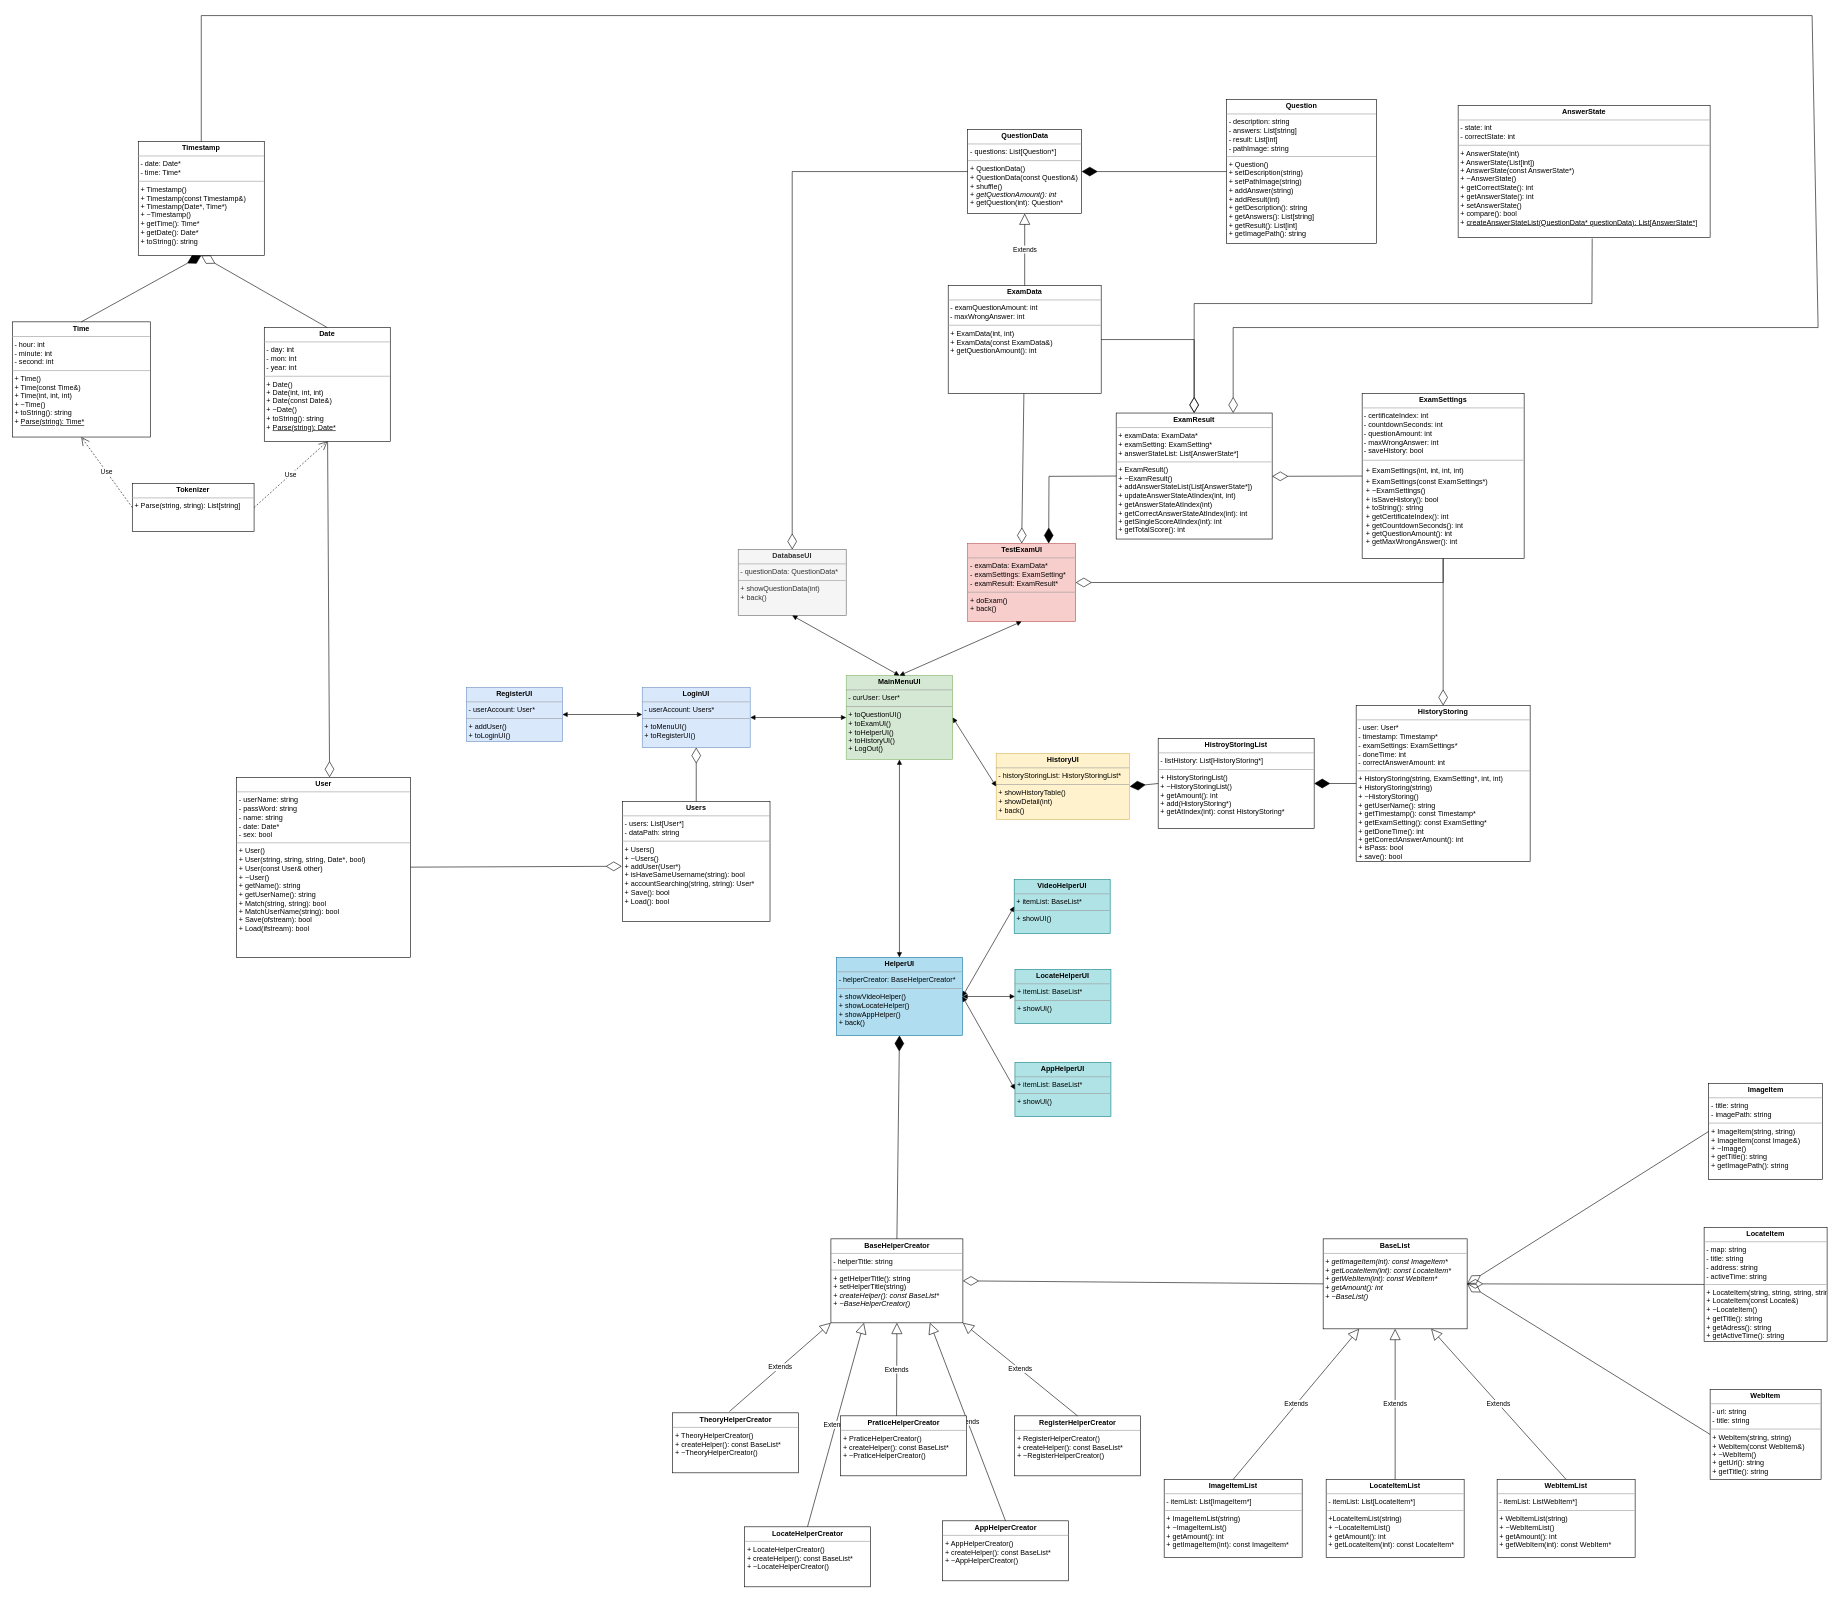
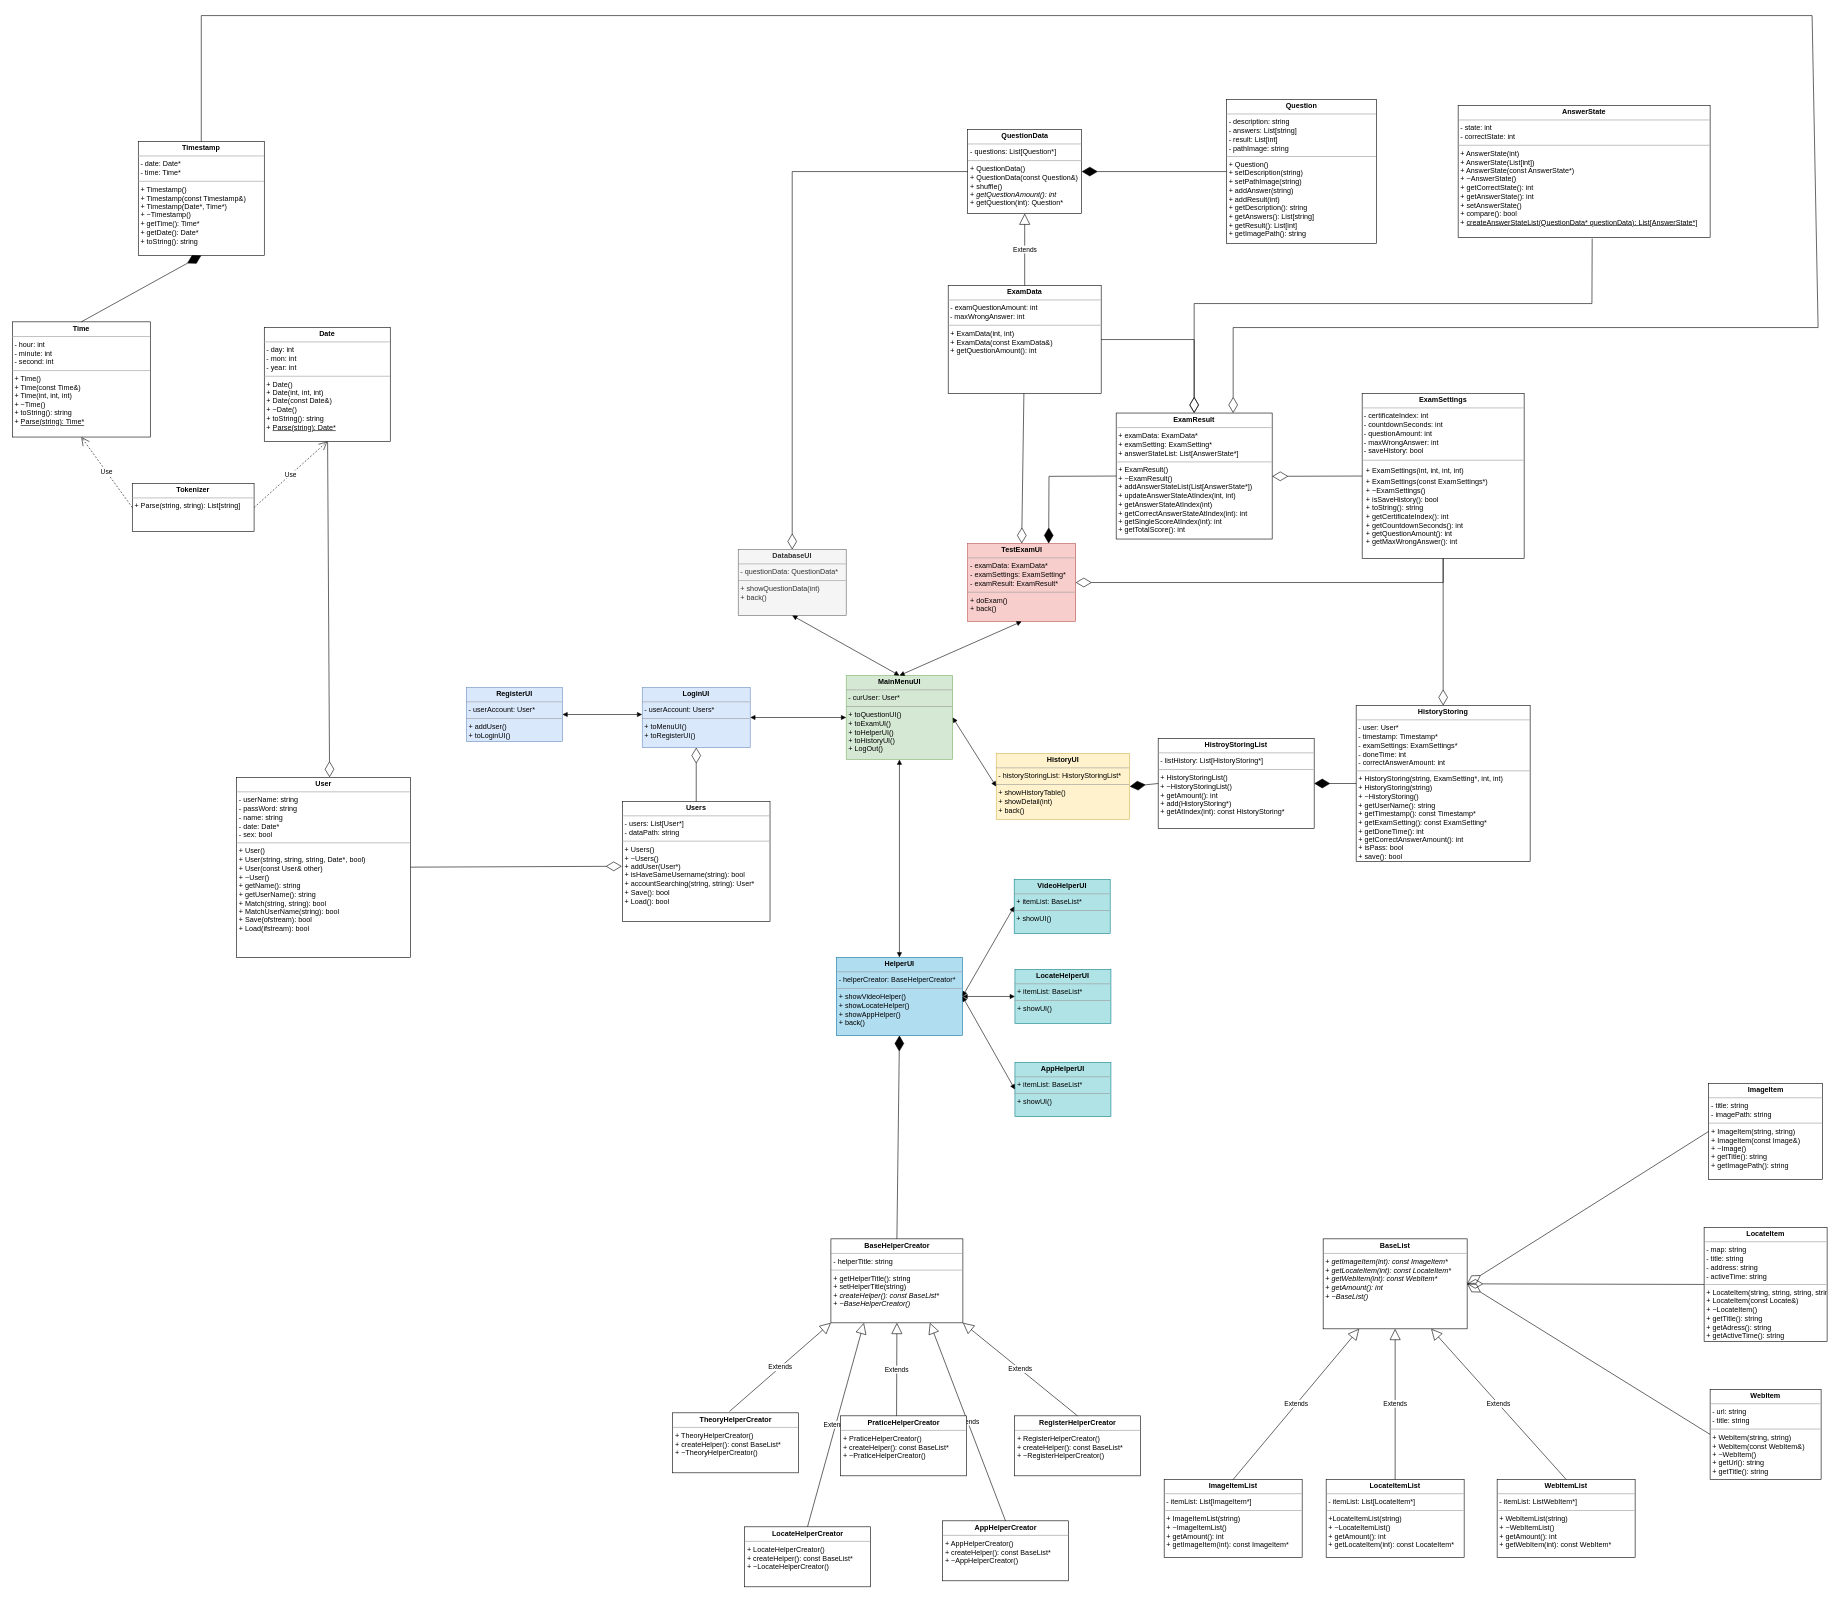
(272, 295) -> none
(1151, 1282) -> none
